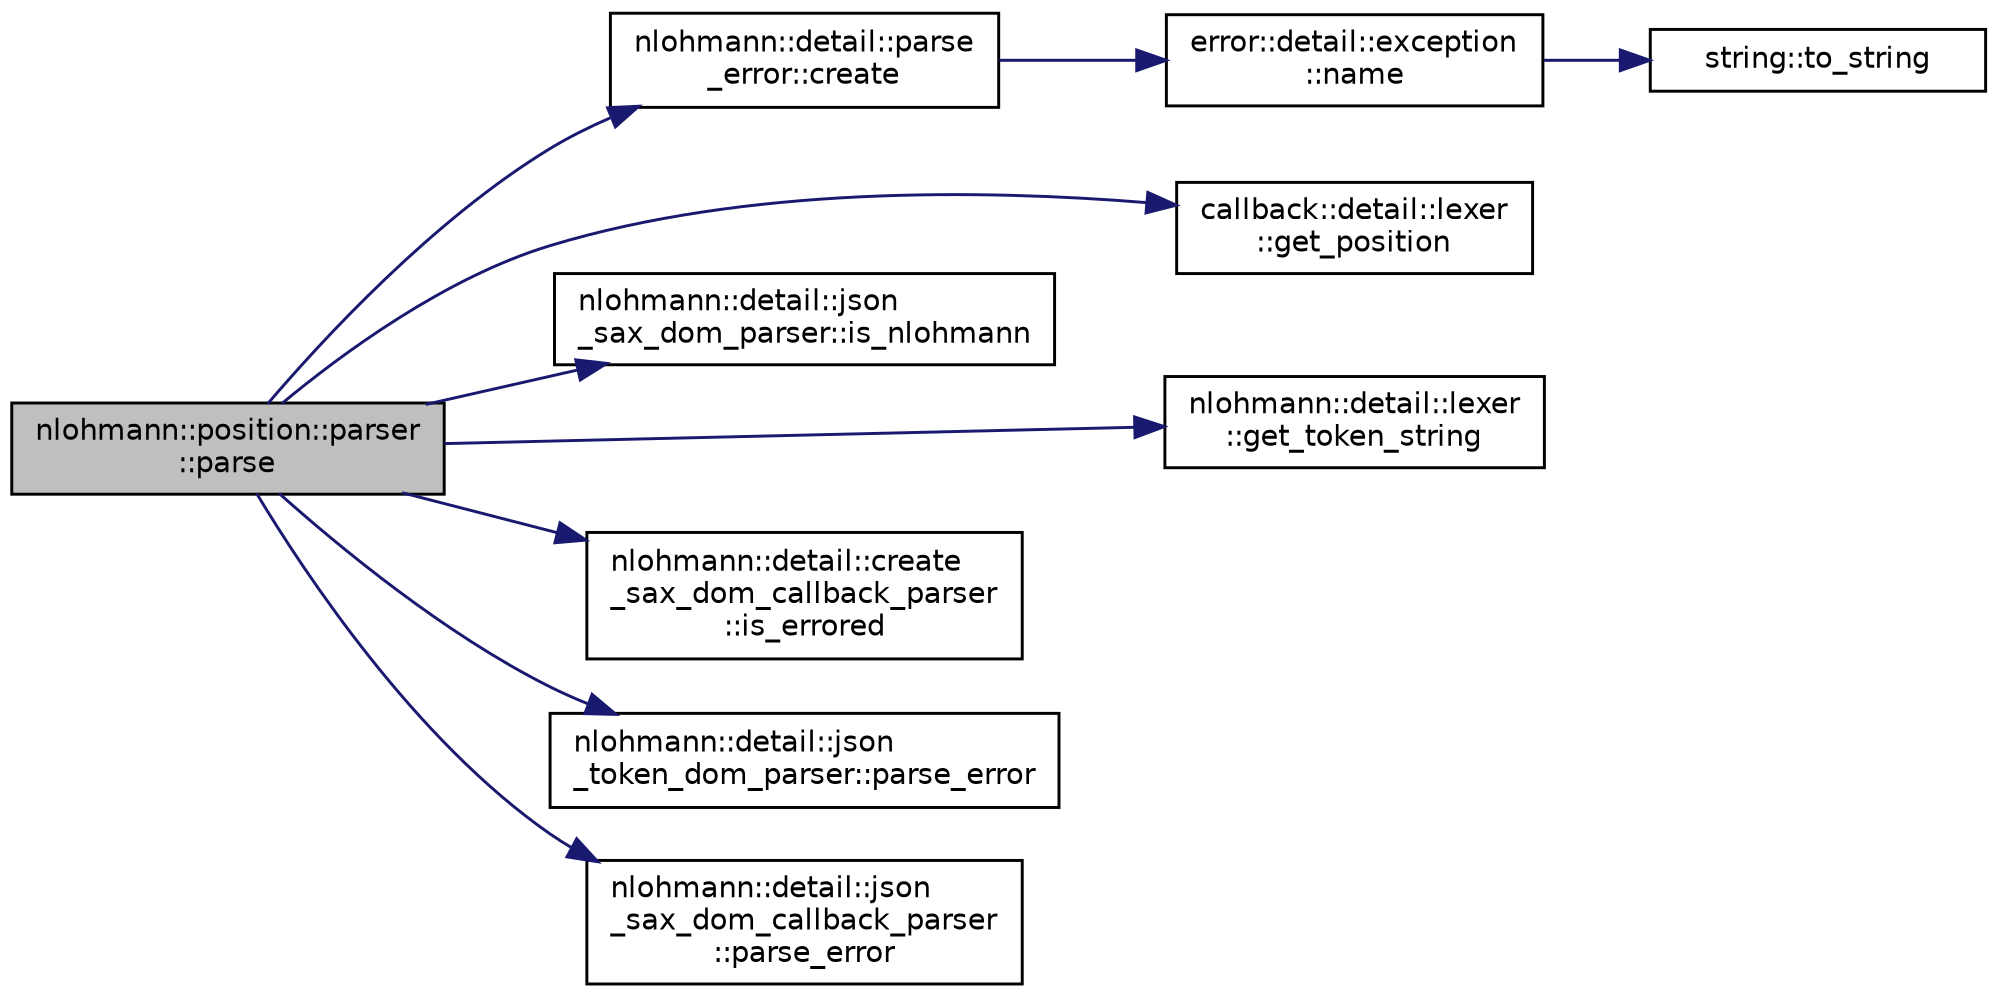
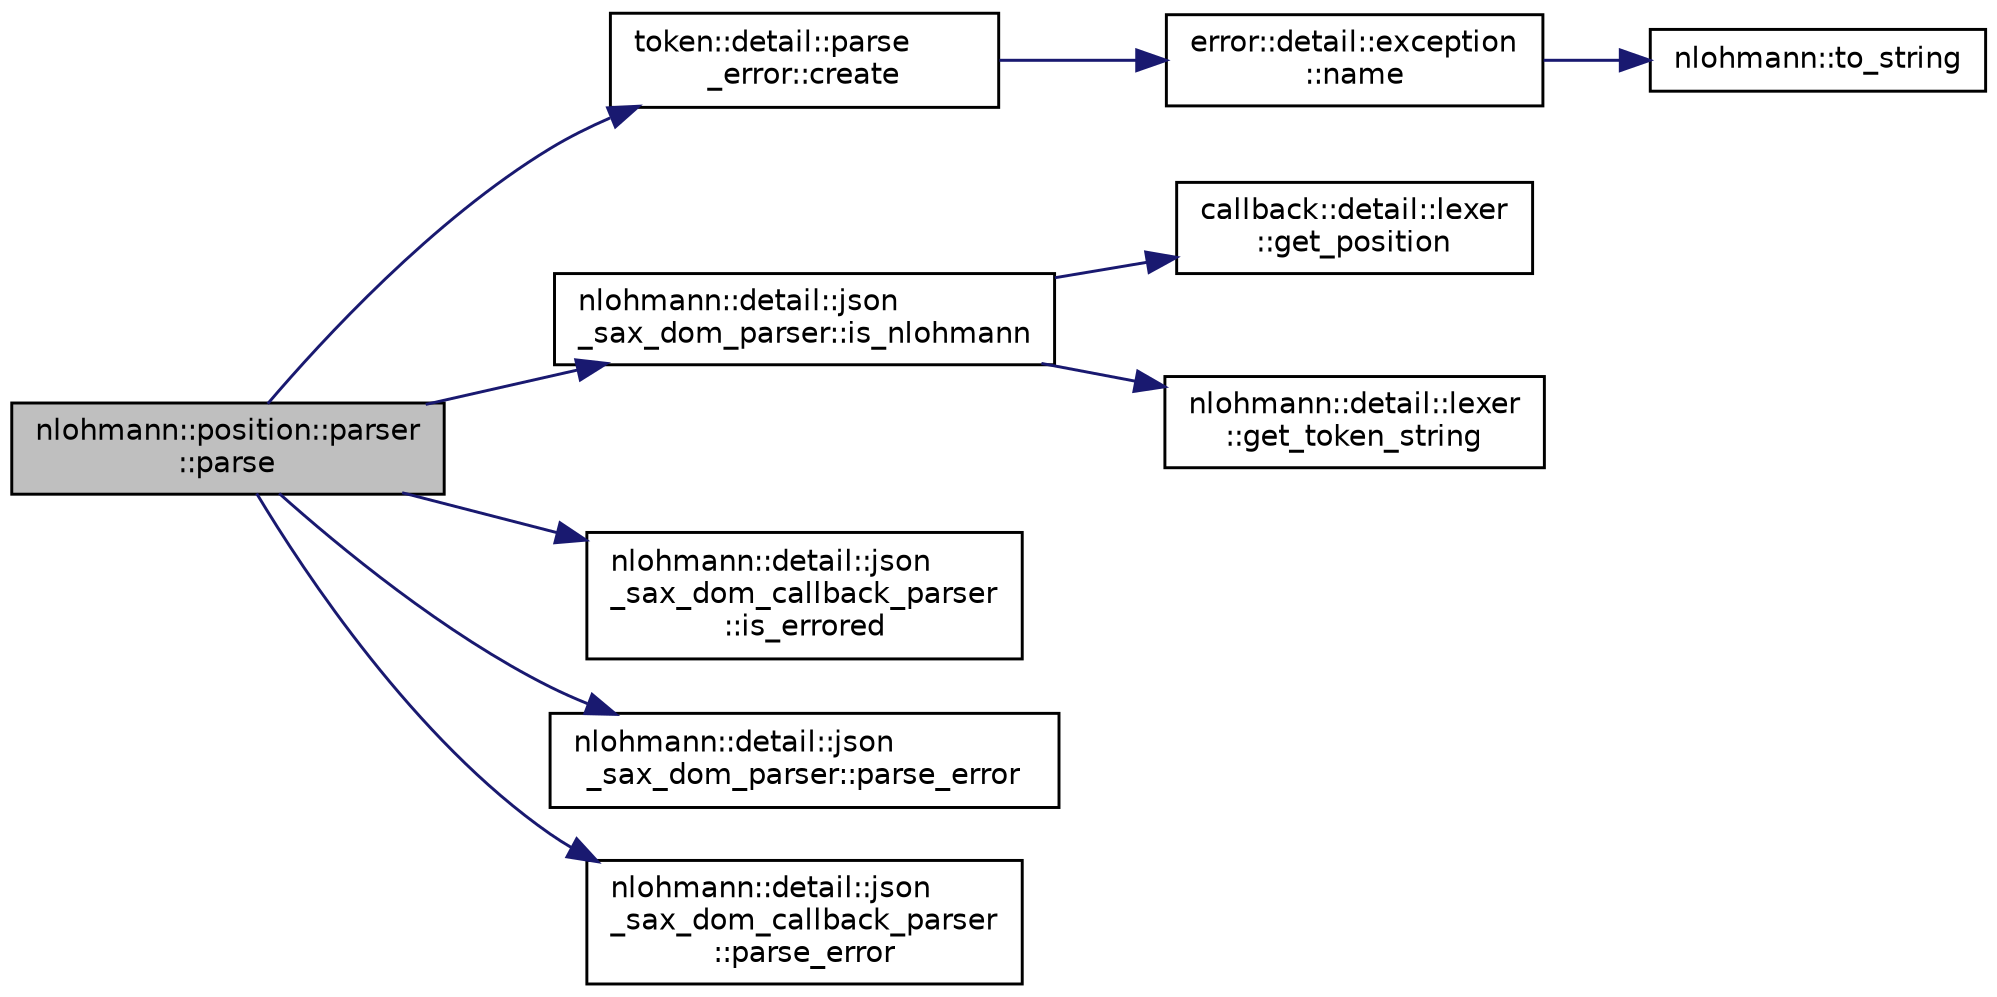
(805, 60) -> (805, 60)
(1818, 60) -> (1818, 60)
(690, 214) -> (1101, 270)
(789, 435) -> (1088, 372)
(805, 596) -> (805, 596)
(805, 760) -> (805, 760)
